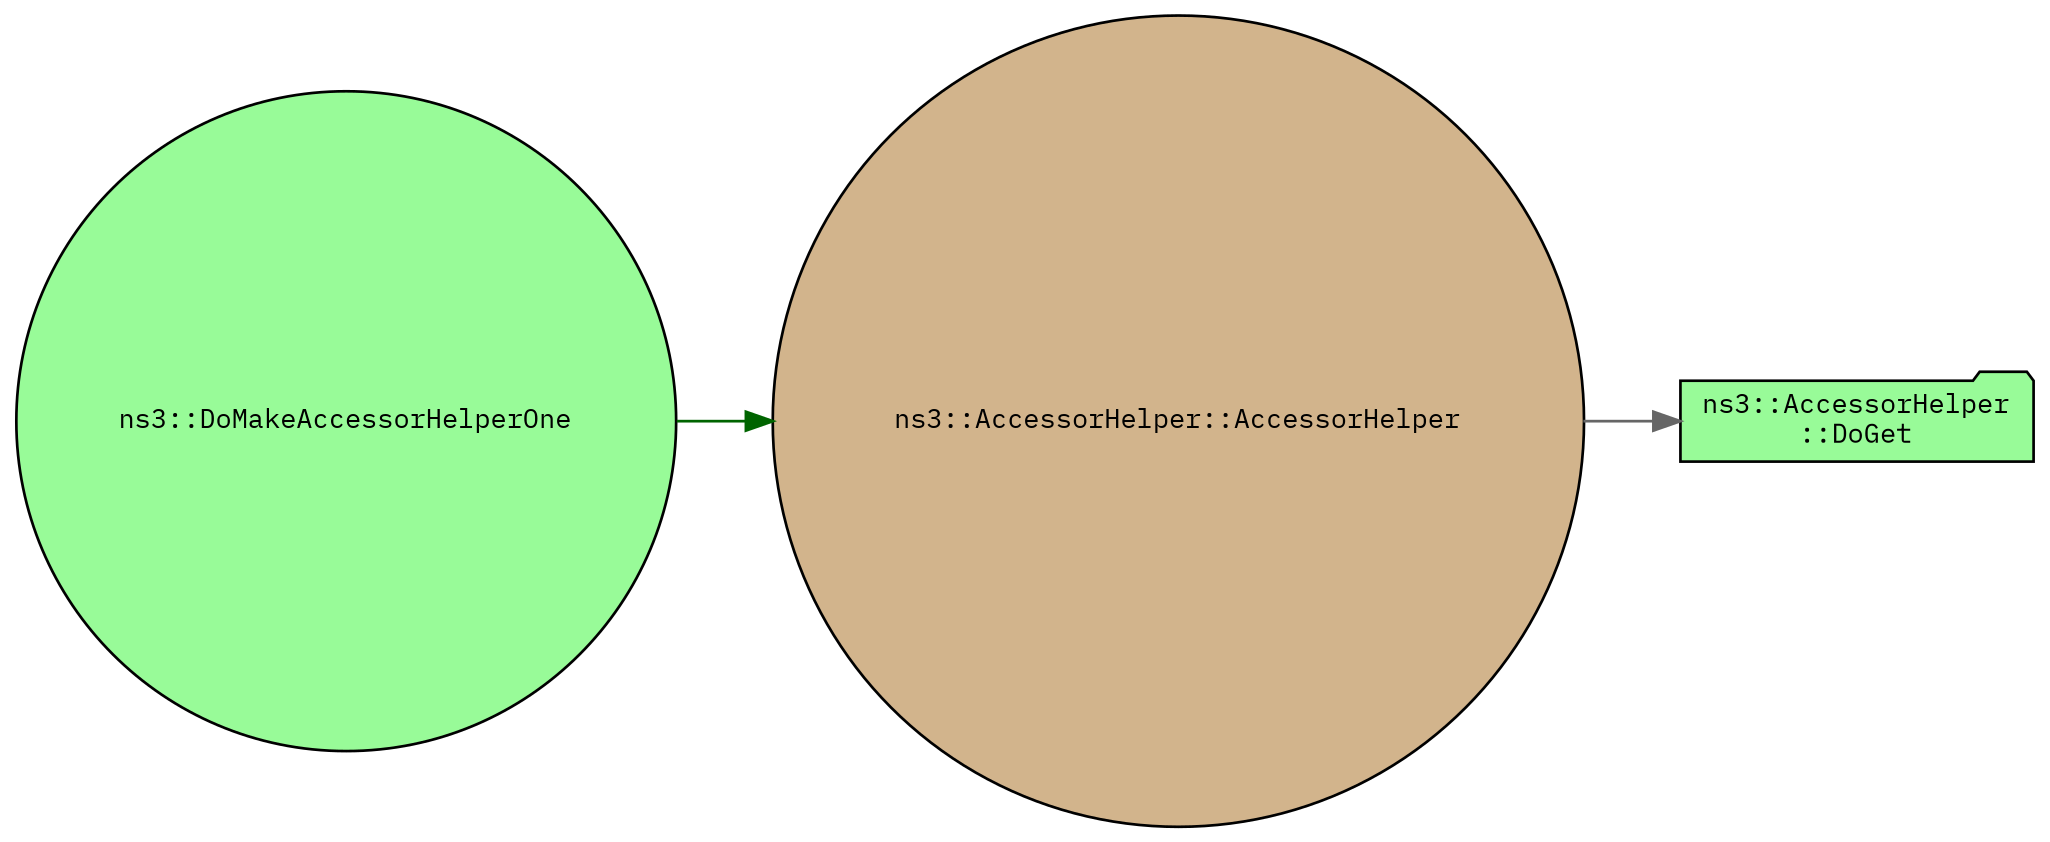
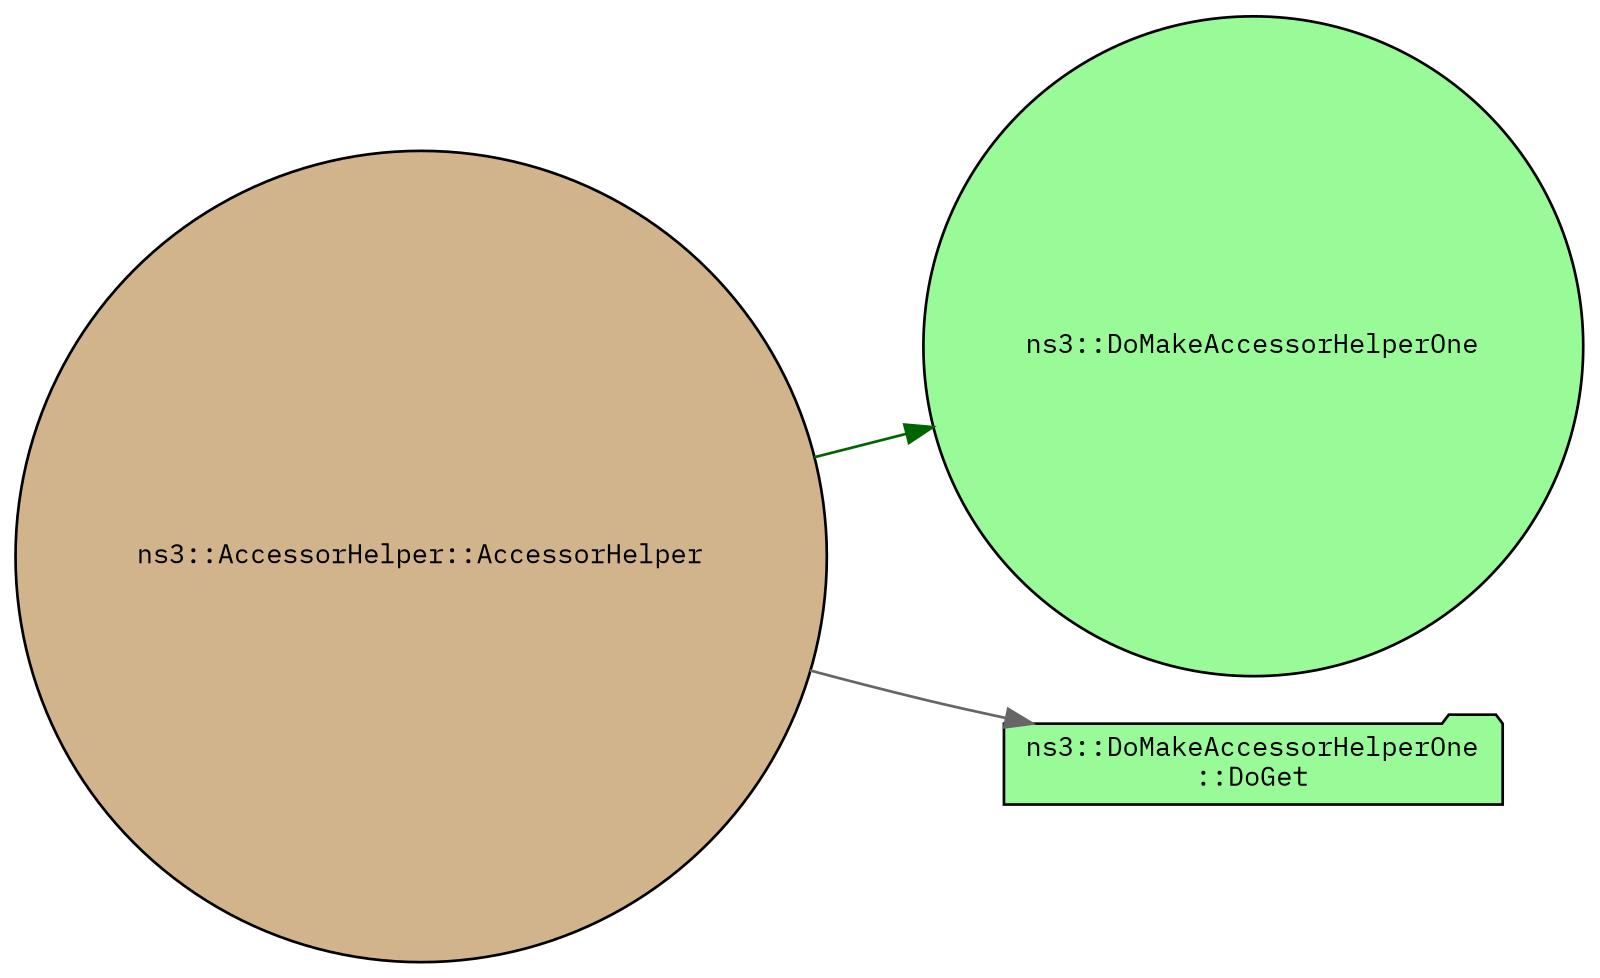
(711, 421) -> (860, 446)
(1857, 421) -> (1253, 764)
